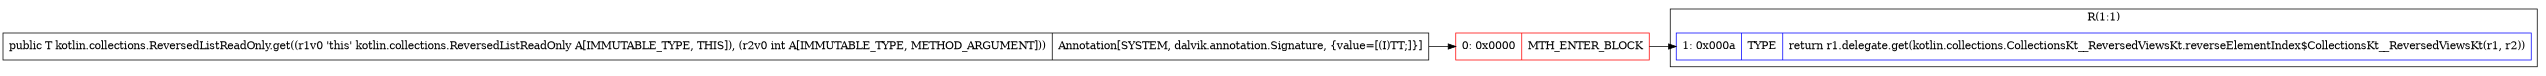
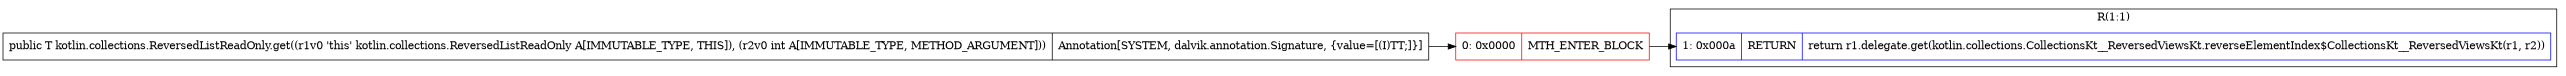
(1762, 46) -> (1772, 46)
